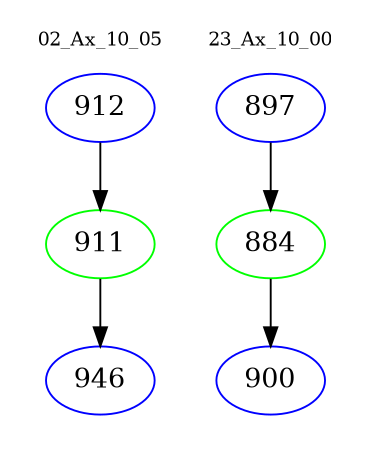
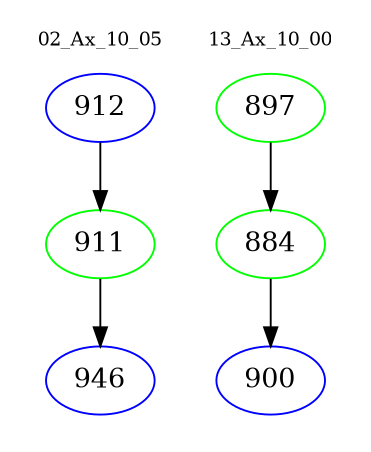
(271, 41) -> (271, 41)
(271, 108) -> (271, 108)
